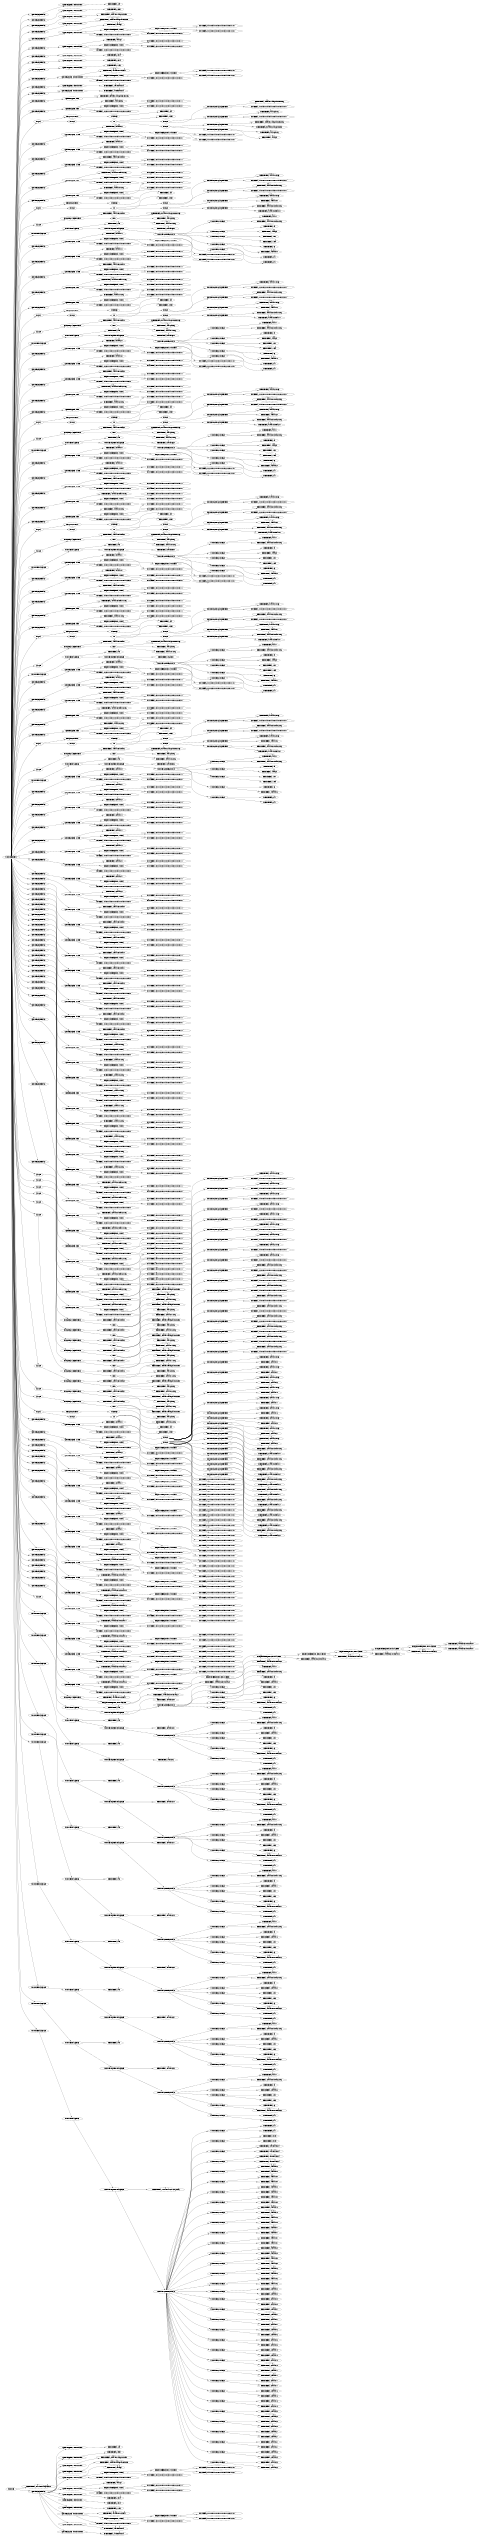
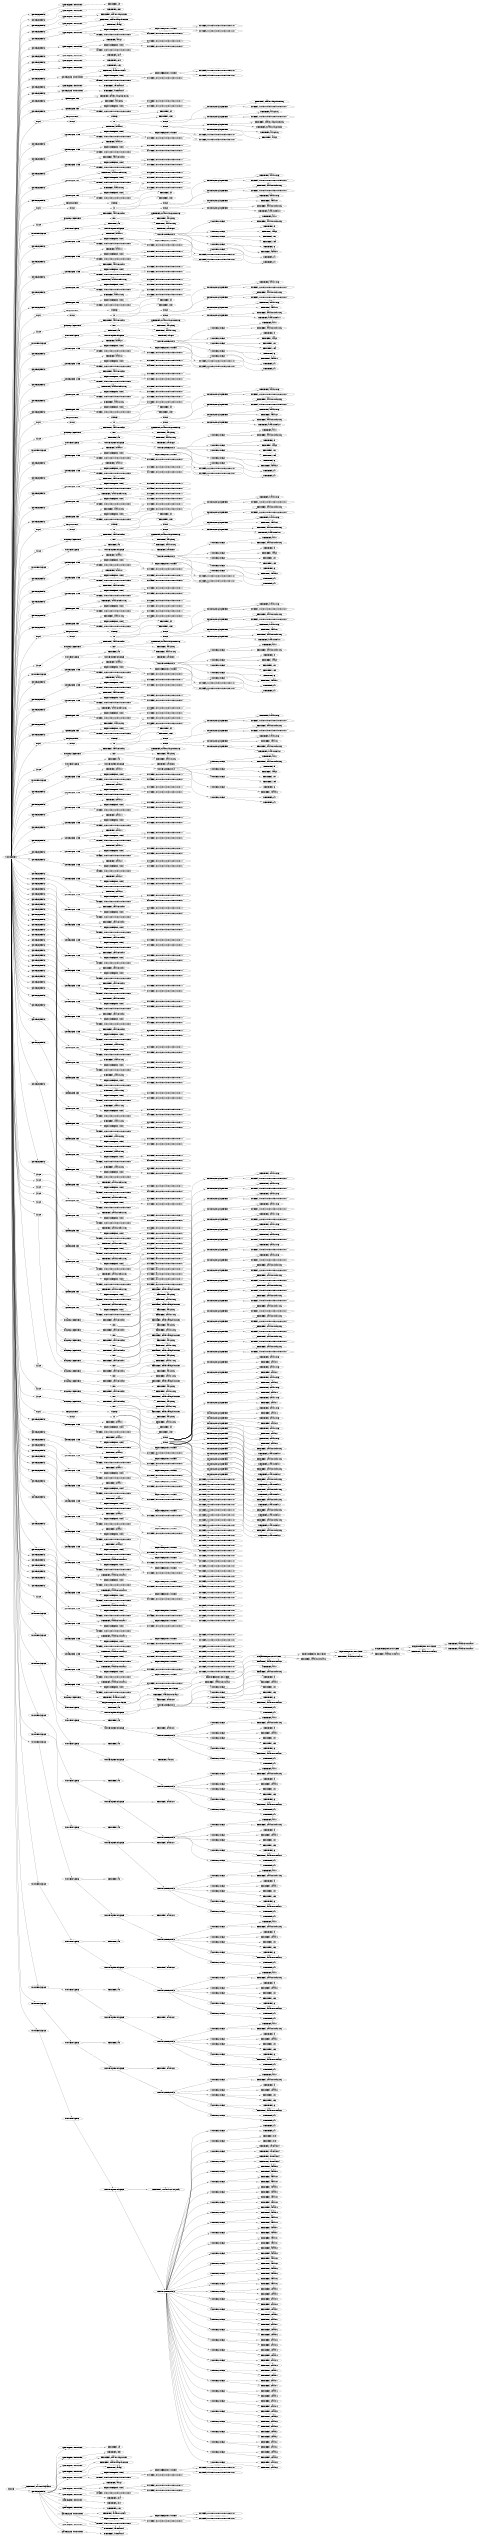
(166, 336) -> (166, 336)
(166, 657) -> (166, 657)
